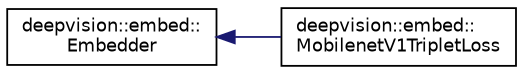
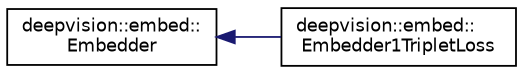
(399, 37) -> (399, 37)
